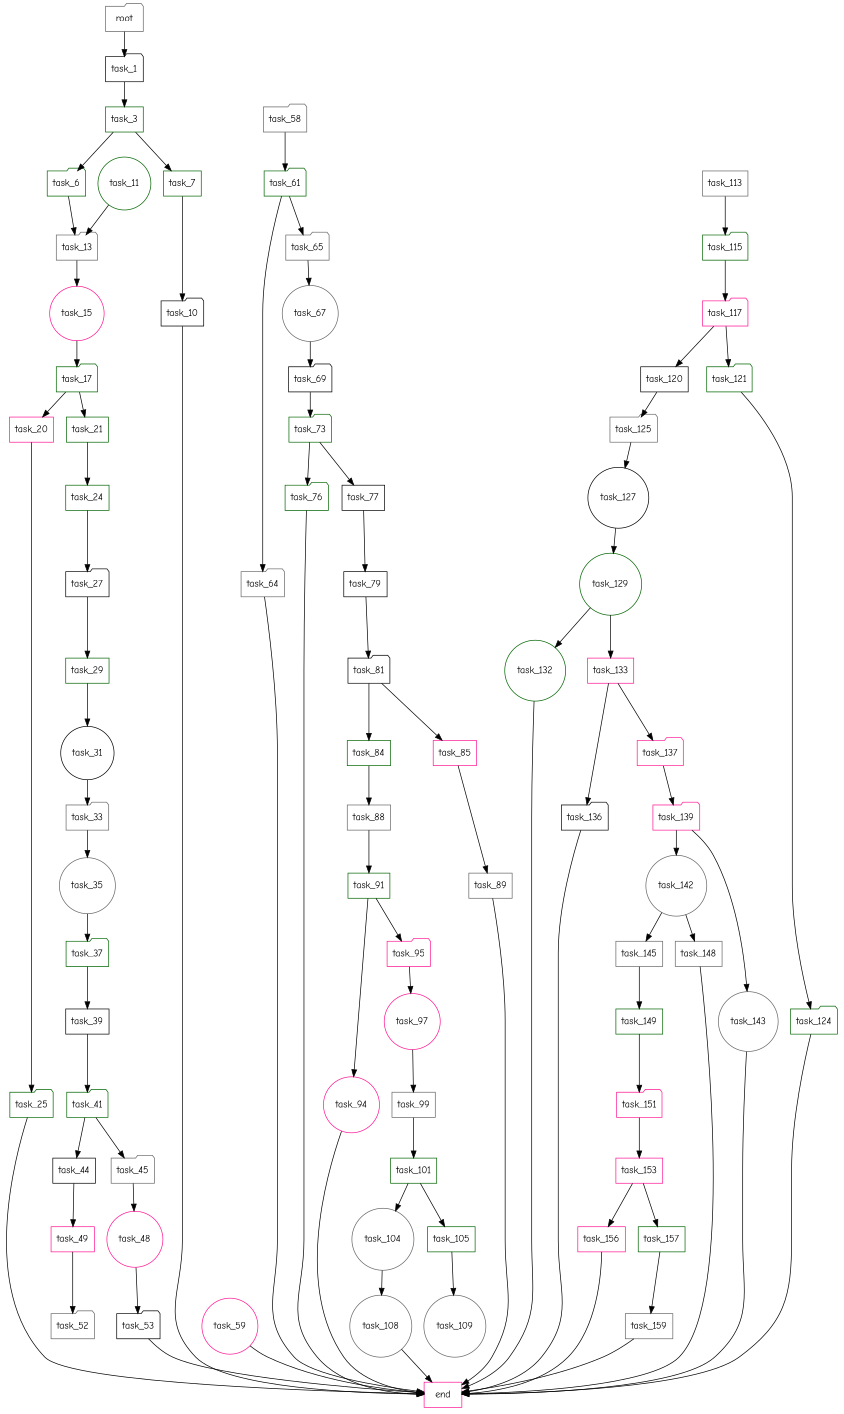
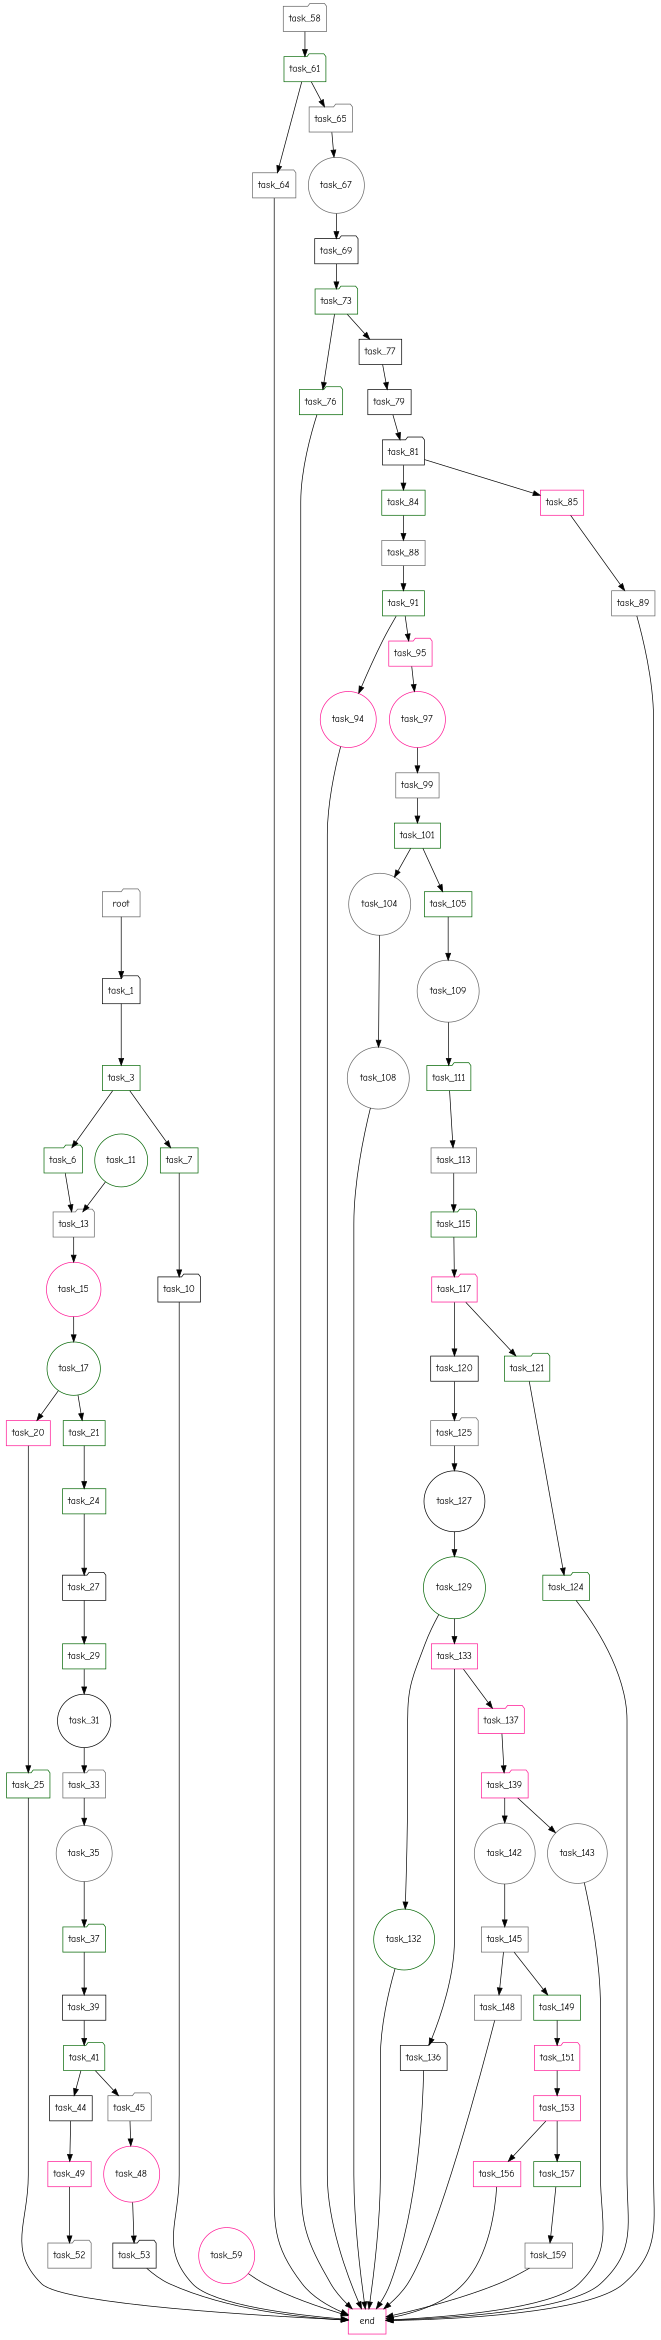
(77, 379) -> (74, 1369)
(689, 925) -> (502, 1970)
none -> (449, 1078)
